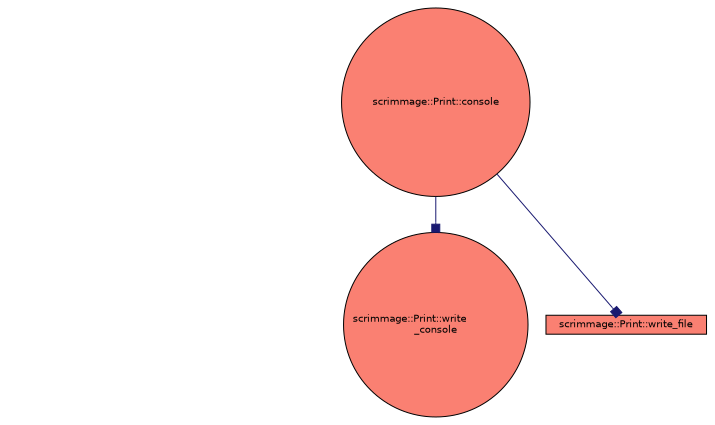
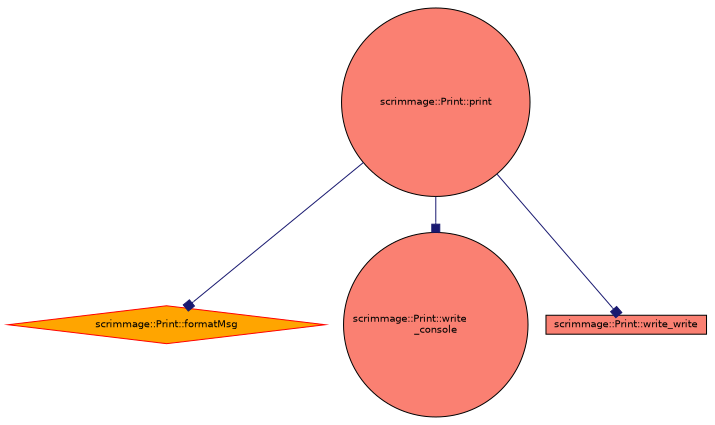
(436, 102) -> (436, 102)
none -> (167, 325)
(626, 325) -> (626, 325)
